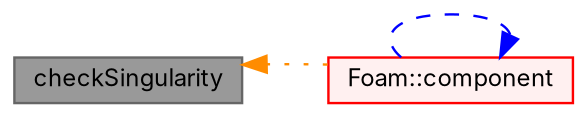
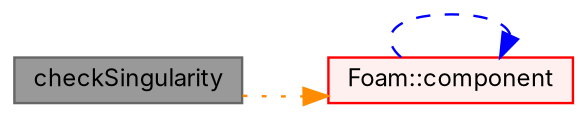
(297, 64) -> (273, 96)
